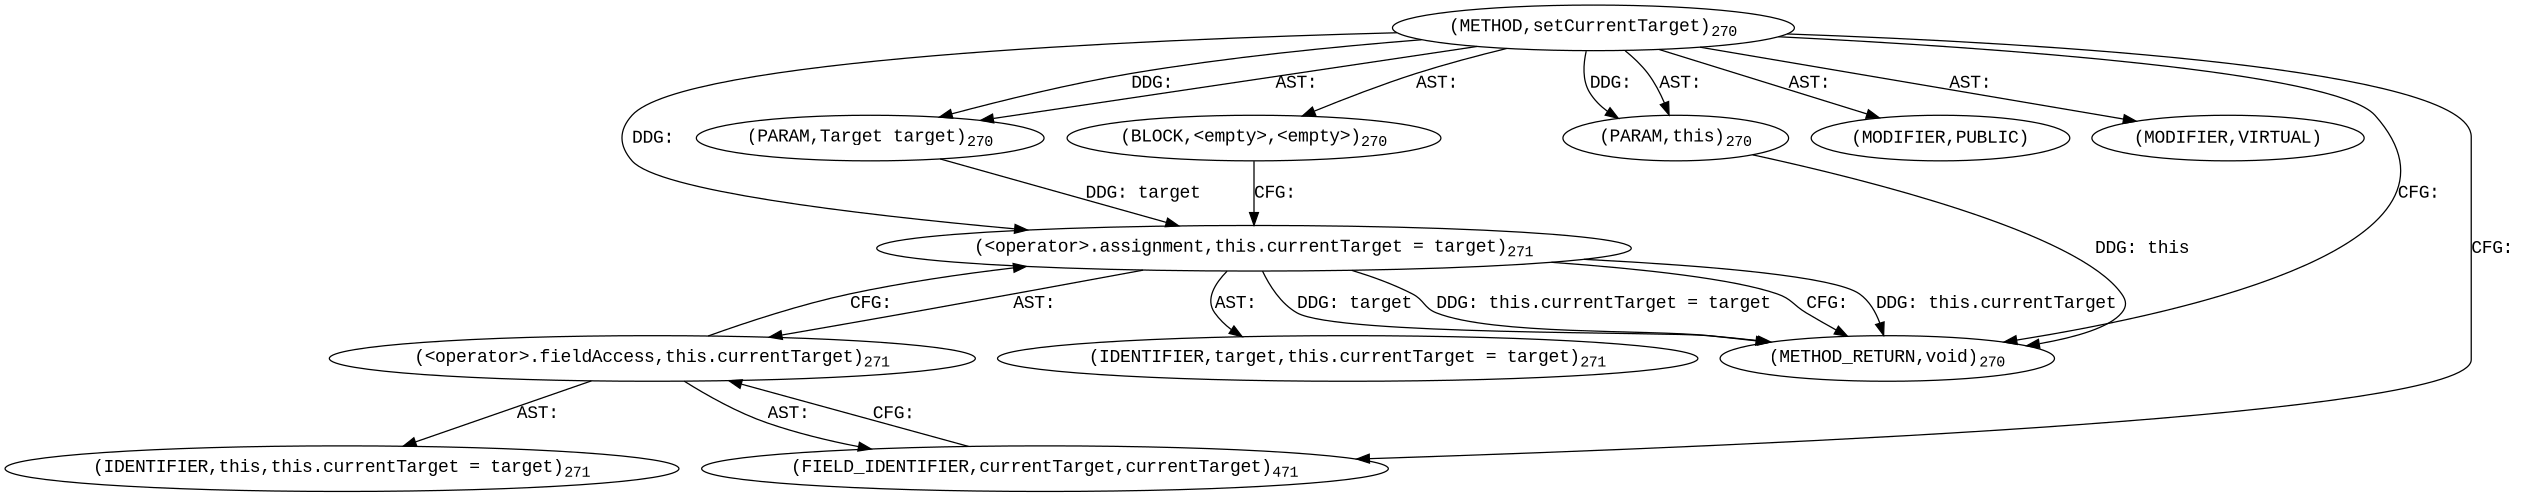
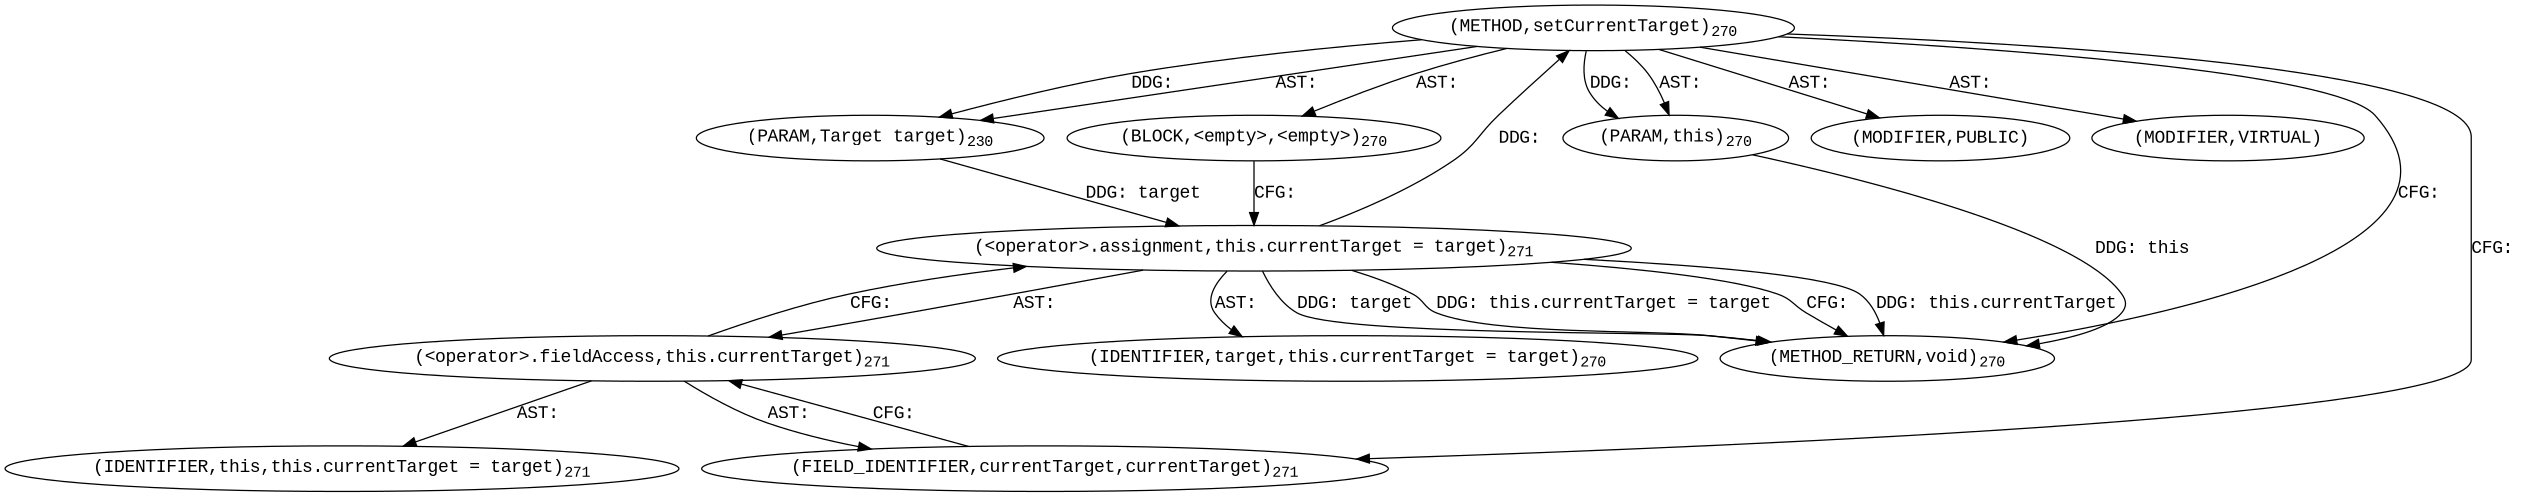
(791, 72) -> (1452, 161)
(980, 136) -> (980, 136)
(1593, 357) -> (1593, 357)
(1286, 467) -> (1286, 467)
